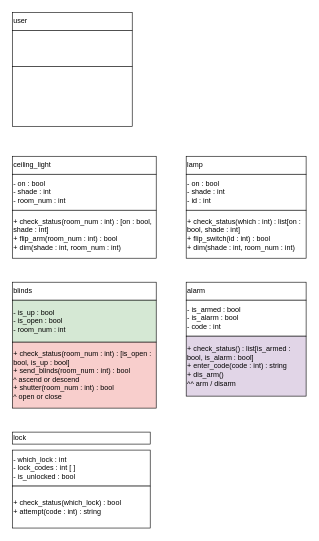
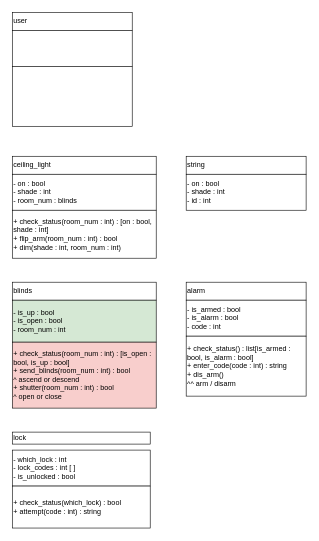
(195, 165) -> (199, 165)
(41, 192) -> (46, 192)
(246, 234) -> none
(246, 366) -> (246, 366)
